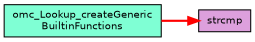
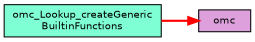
(225, 21) -> (225, 21)
